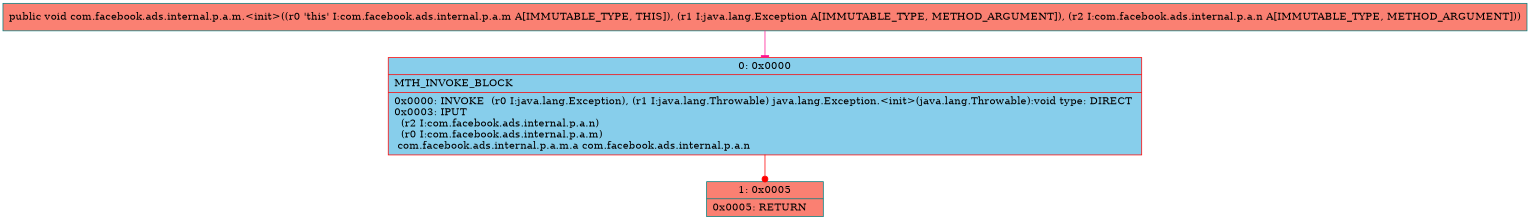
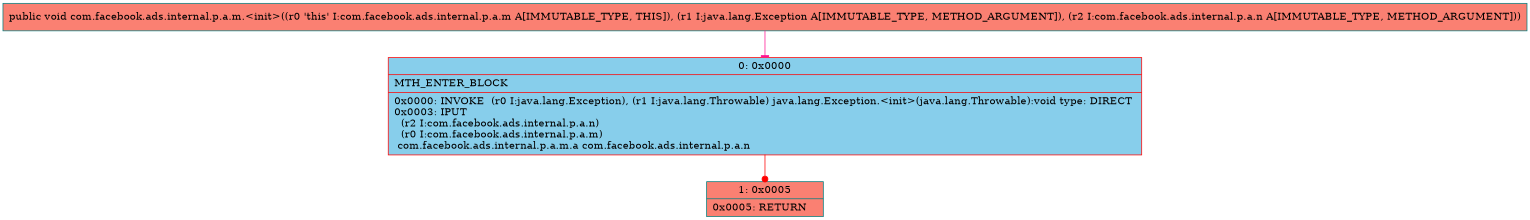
(454, 83) -> (451, 83)
